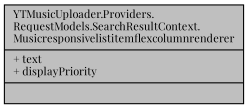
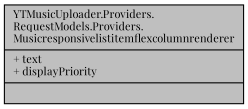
(107, 27) -> (78, 27)
